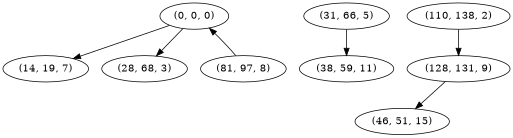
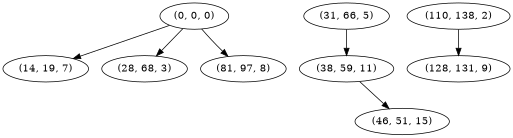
(226, 44) -> (212, 40)
(433, 93) -> (372, 93)
